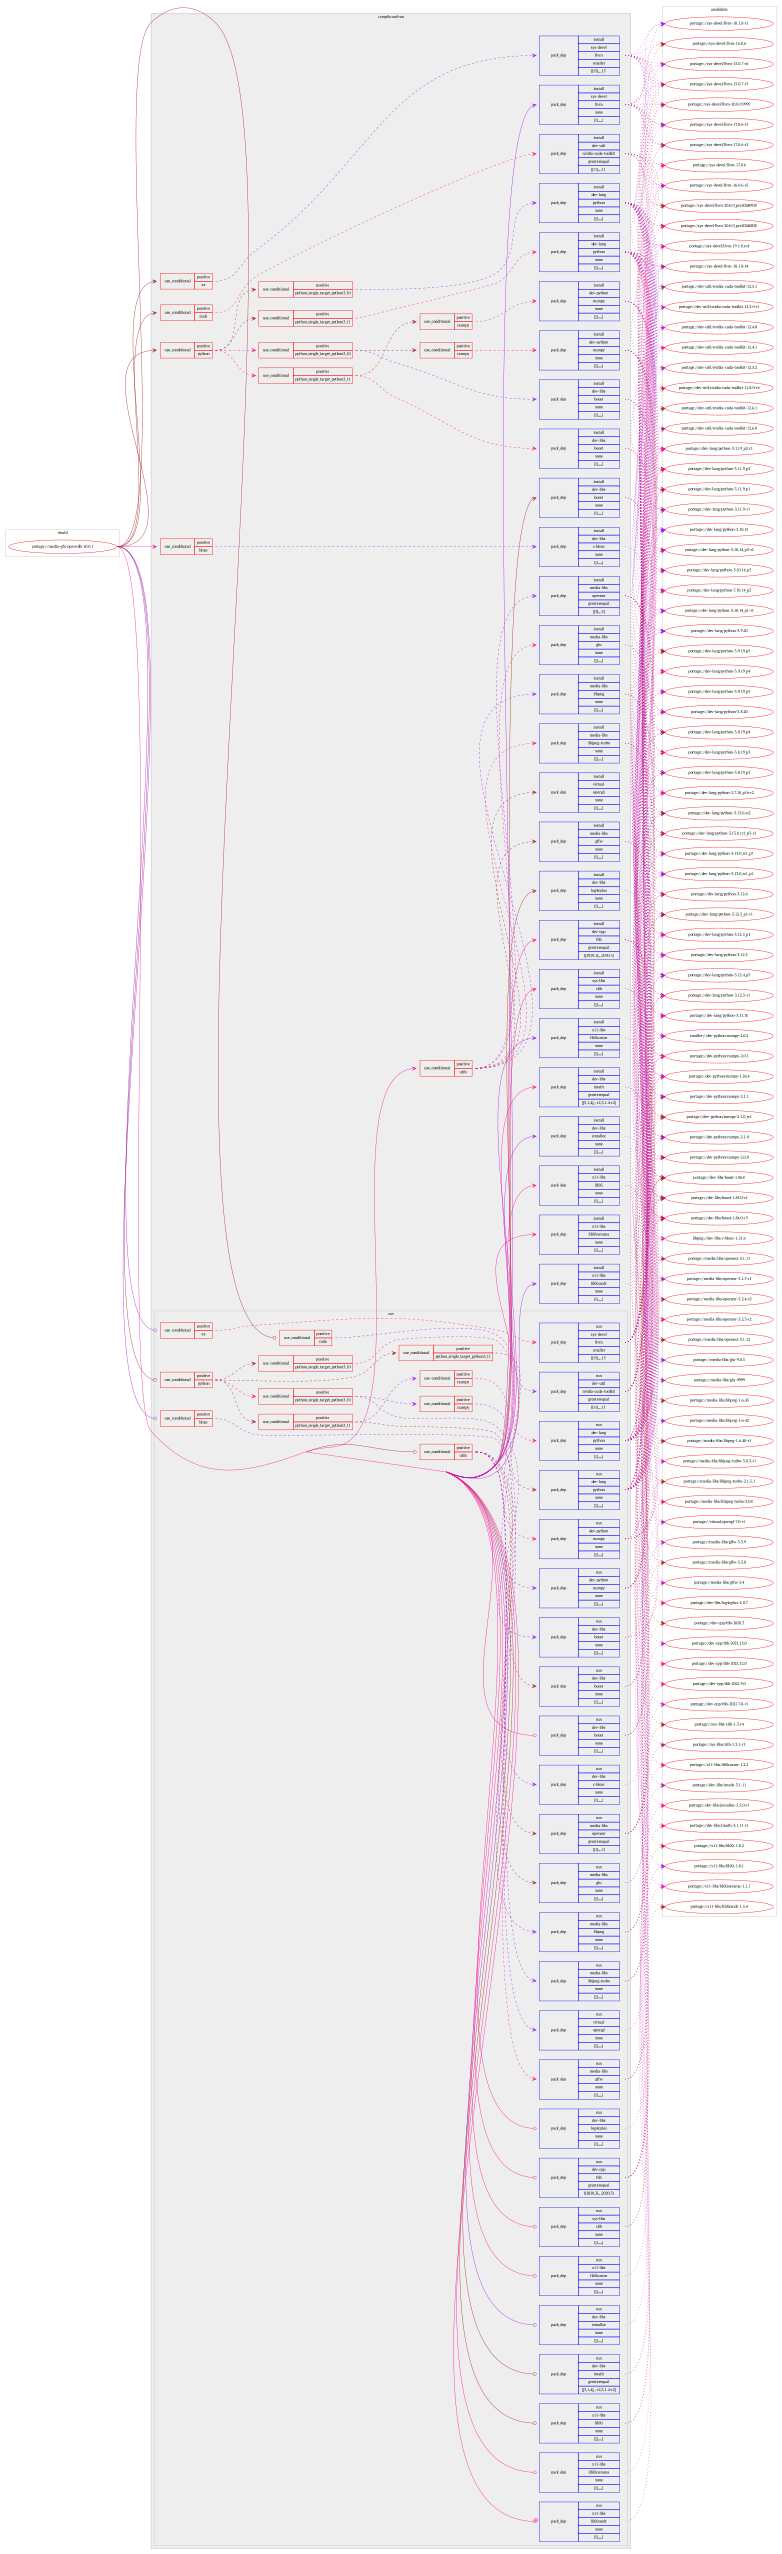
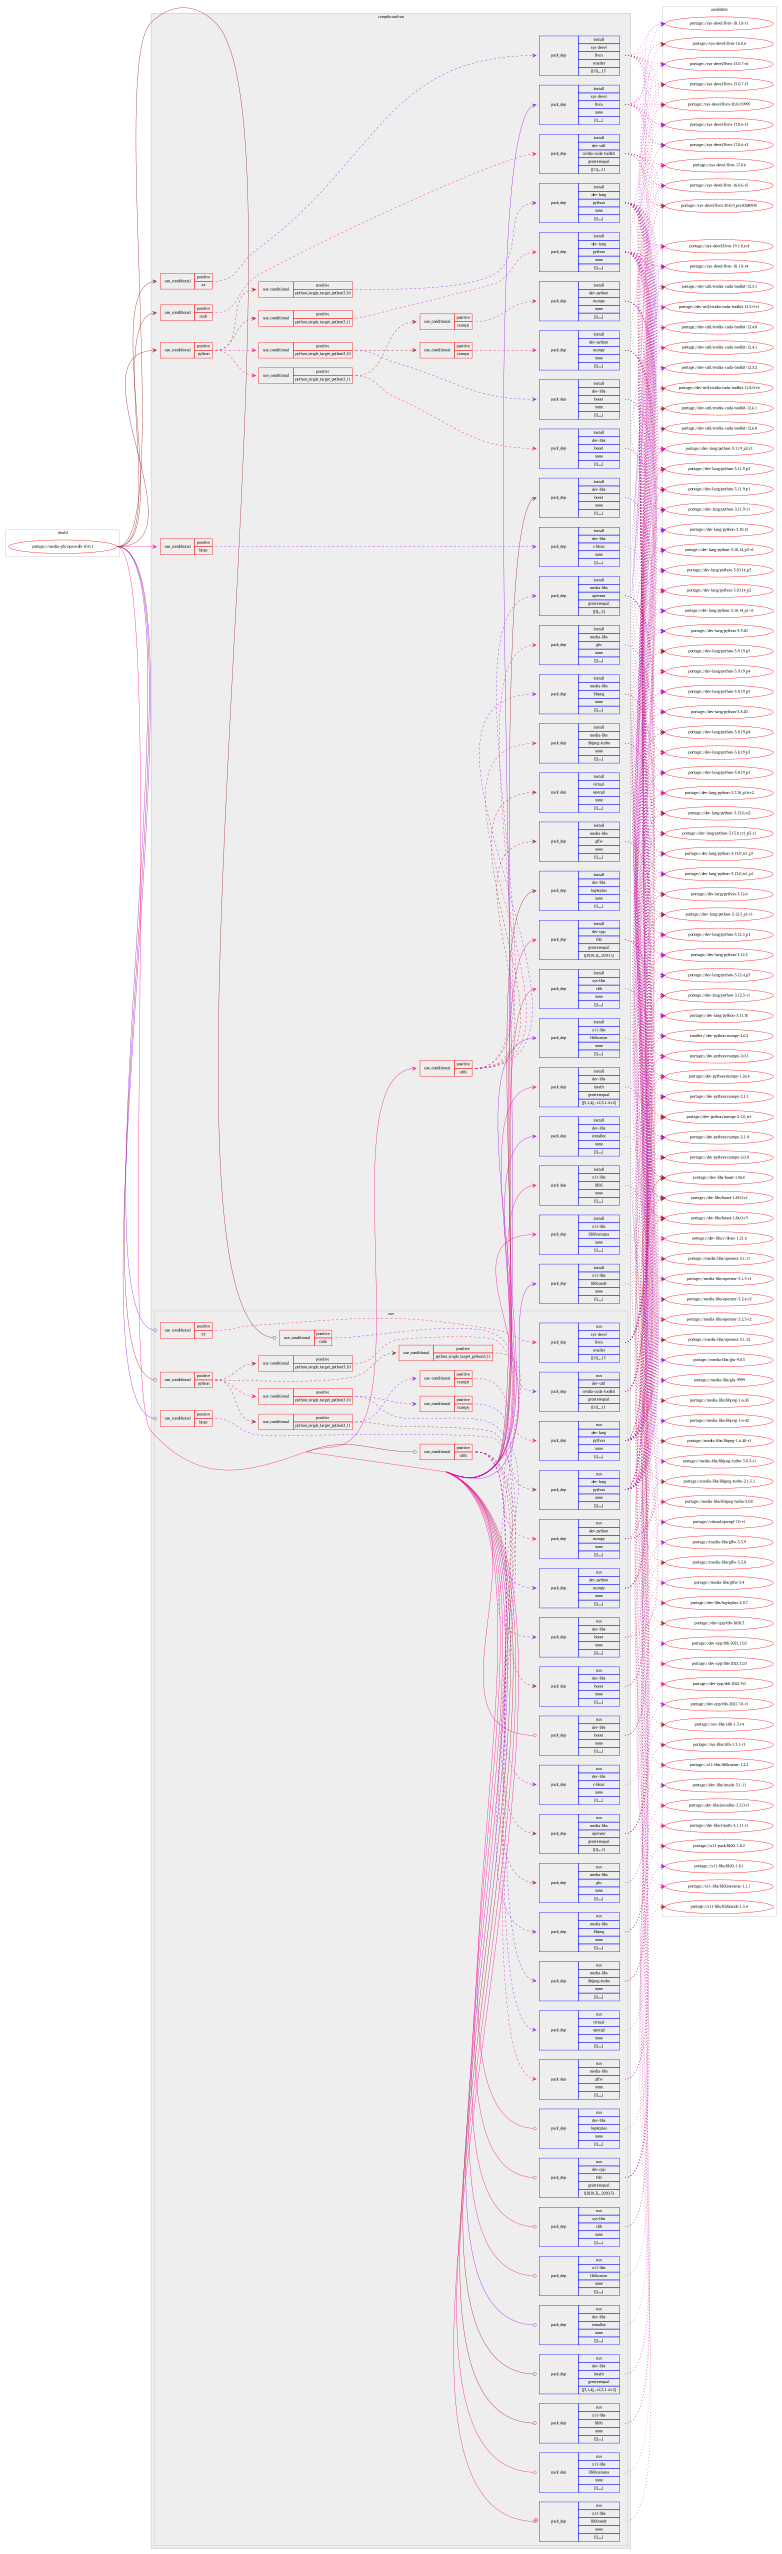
(719, 226) -> none
(719, 591) -> (719, 591)
(719, 1239) -> (719, 1239)
(719, 1846) -> (719, 1846)
